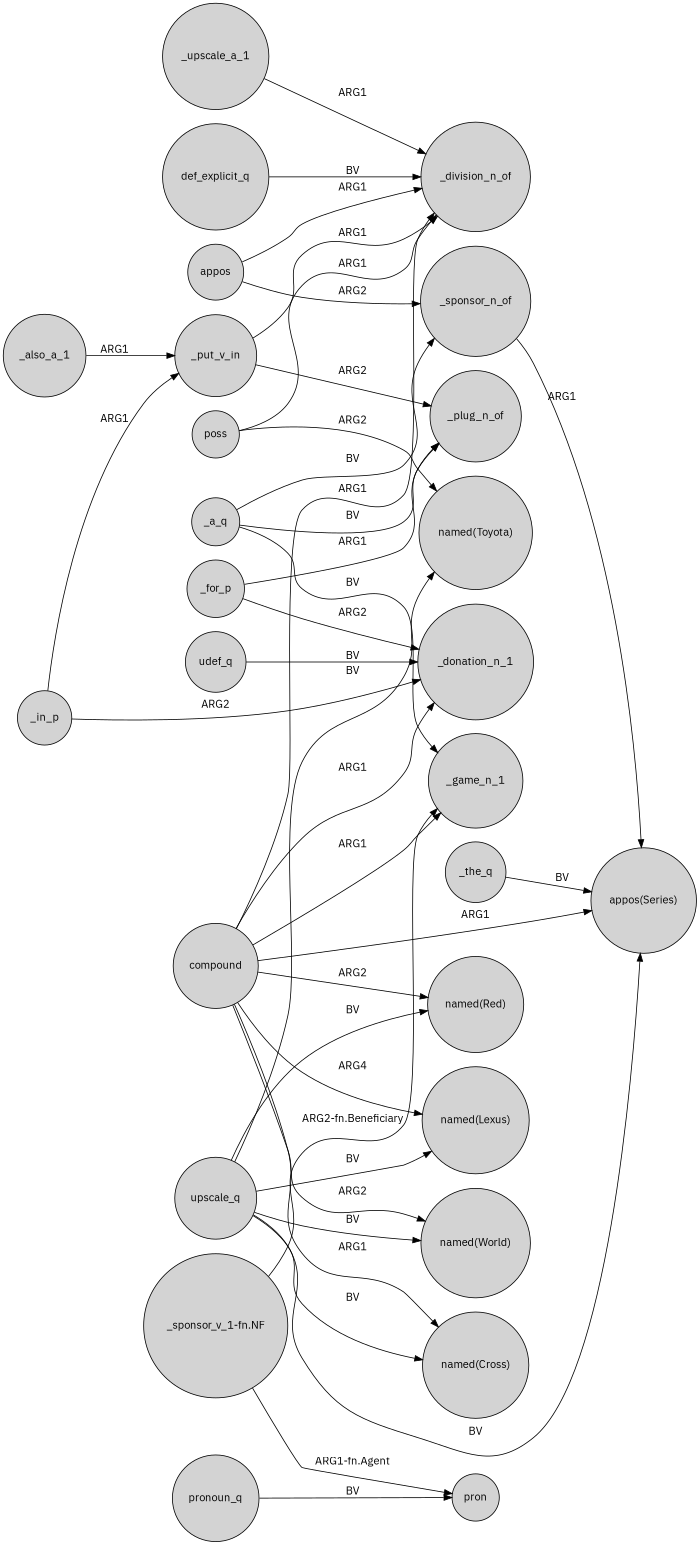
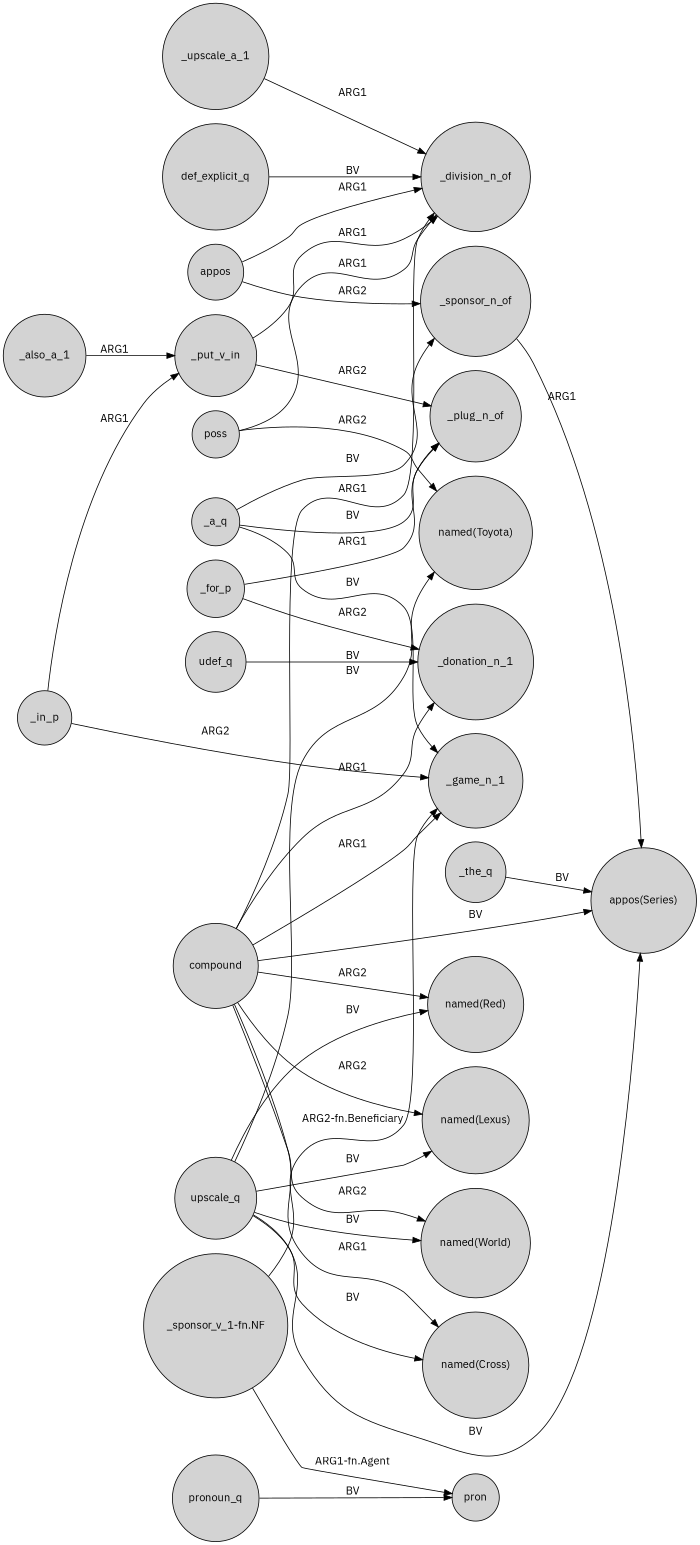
(244, 716) -> (245, 756)
(476, 915) -> (476, 915)
(353, 1066) -> (353, 1066)
